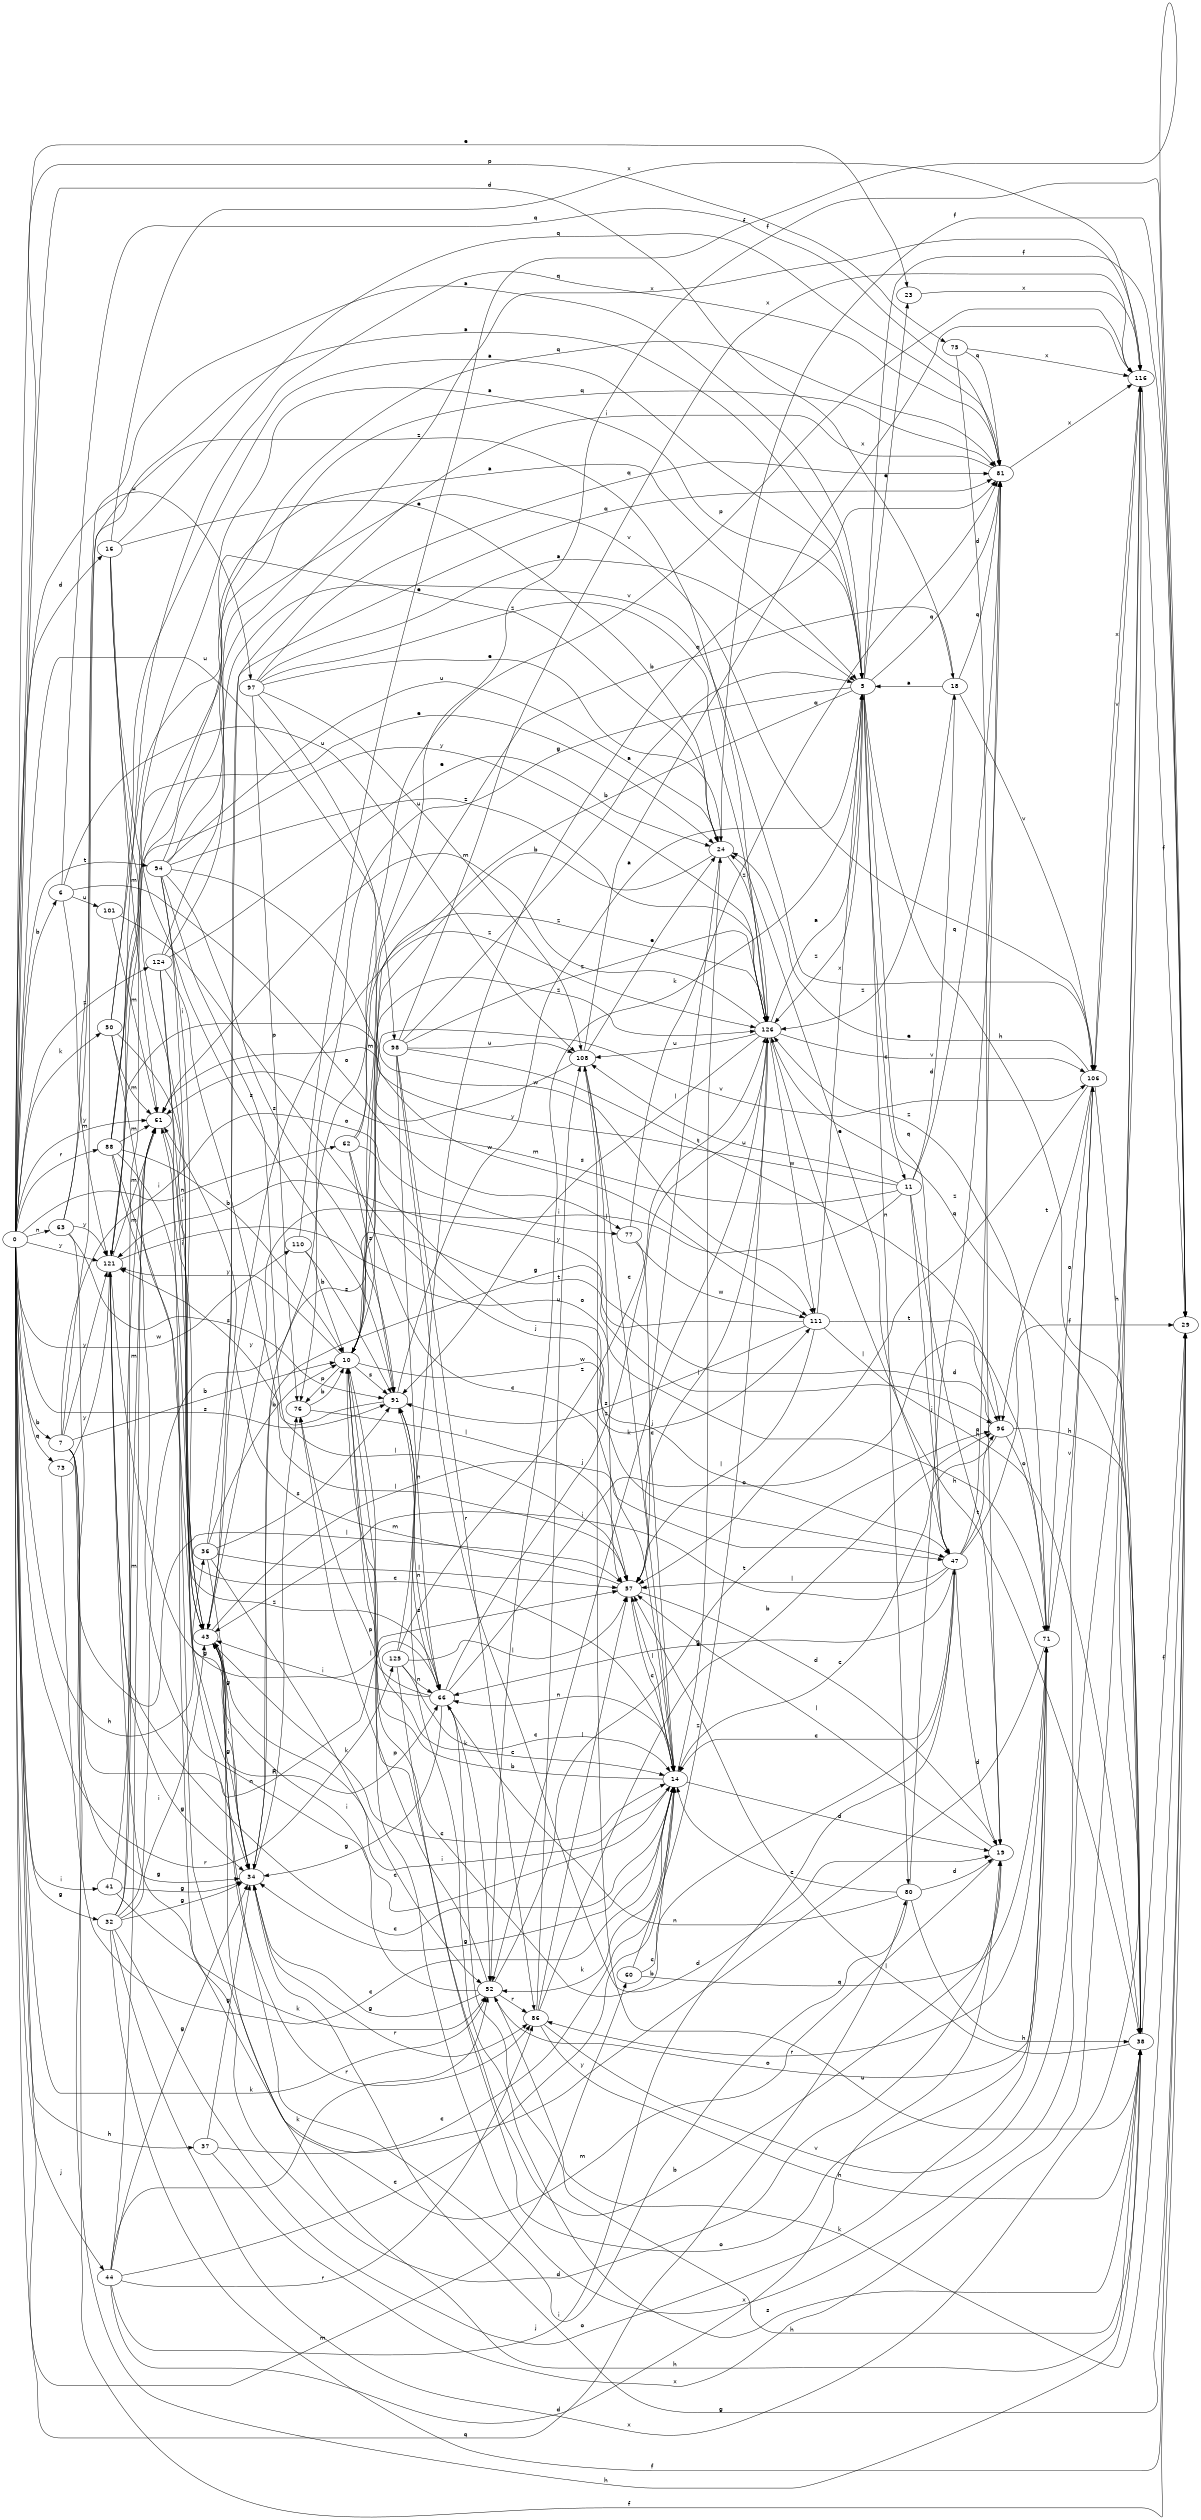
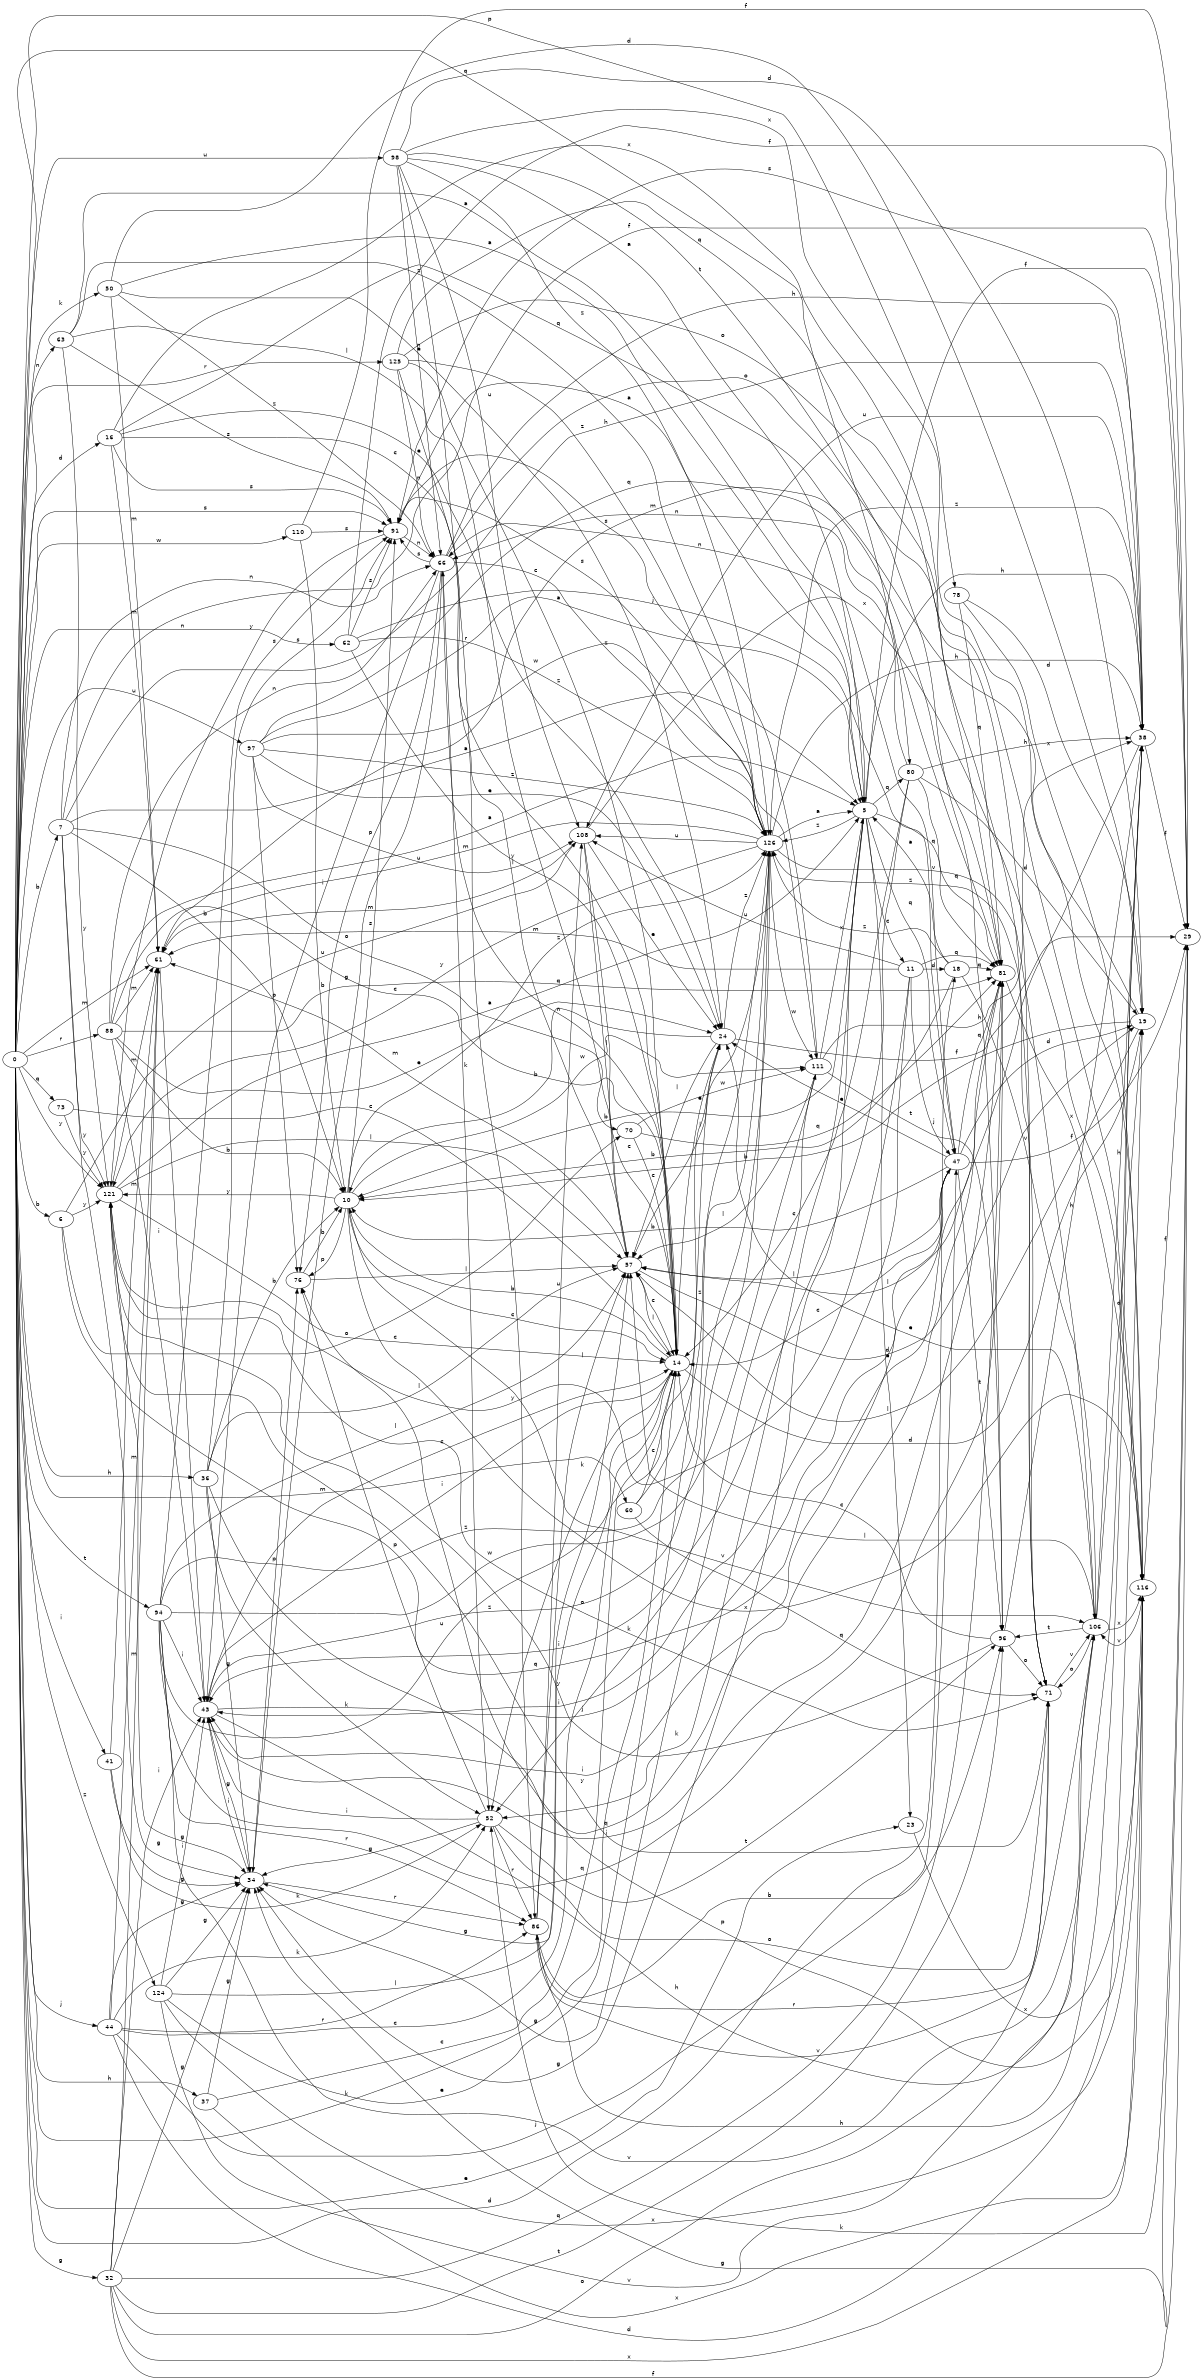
(955, 348) -> (957, 595)
(110, 911) -> none
(886, 1215) -> (888, 787)
(629, 1235) -> (629, 1130)
(513, 1388) -> (513, 856)
(974, 1499) -> (1117, 1356)
(30, 1897) -> (105, 2140)
